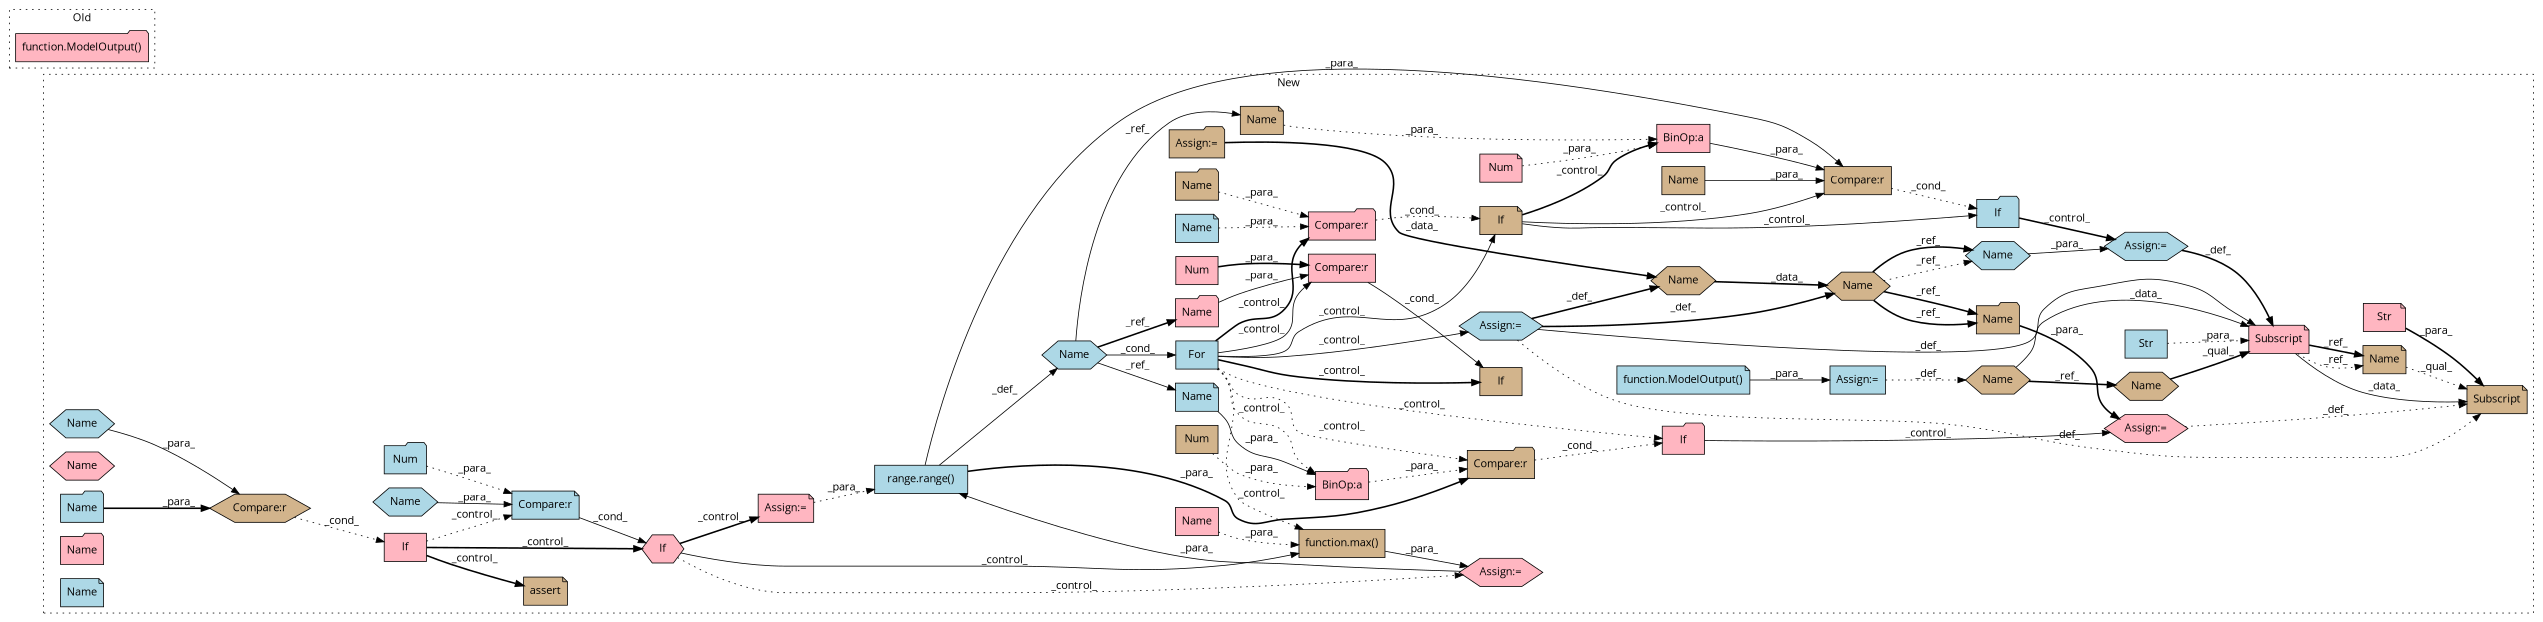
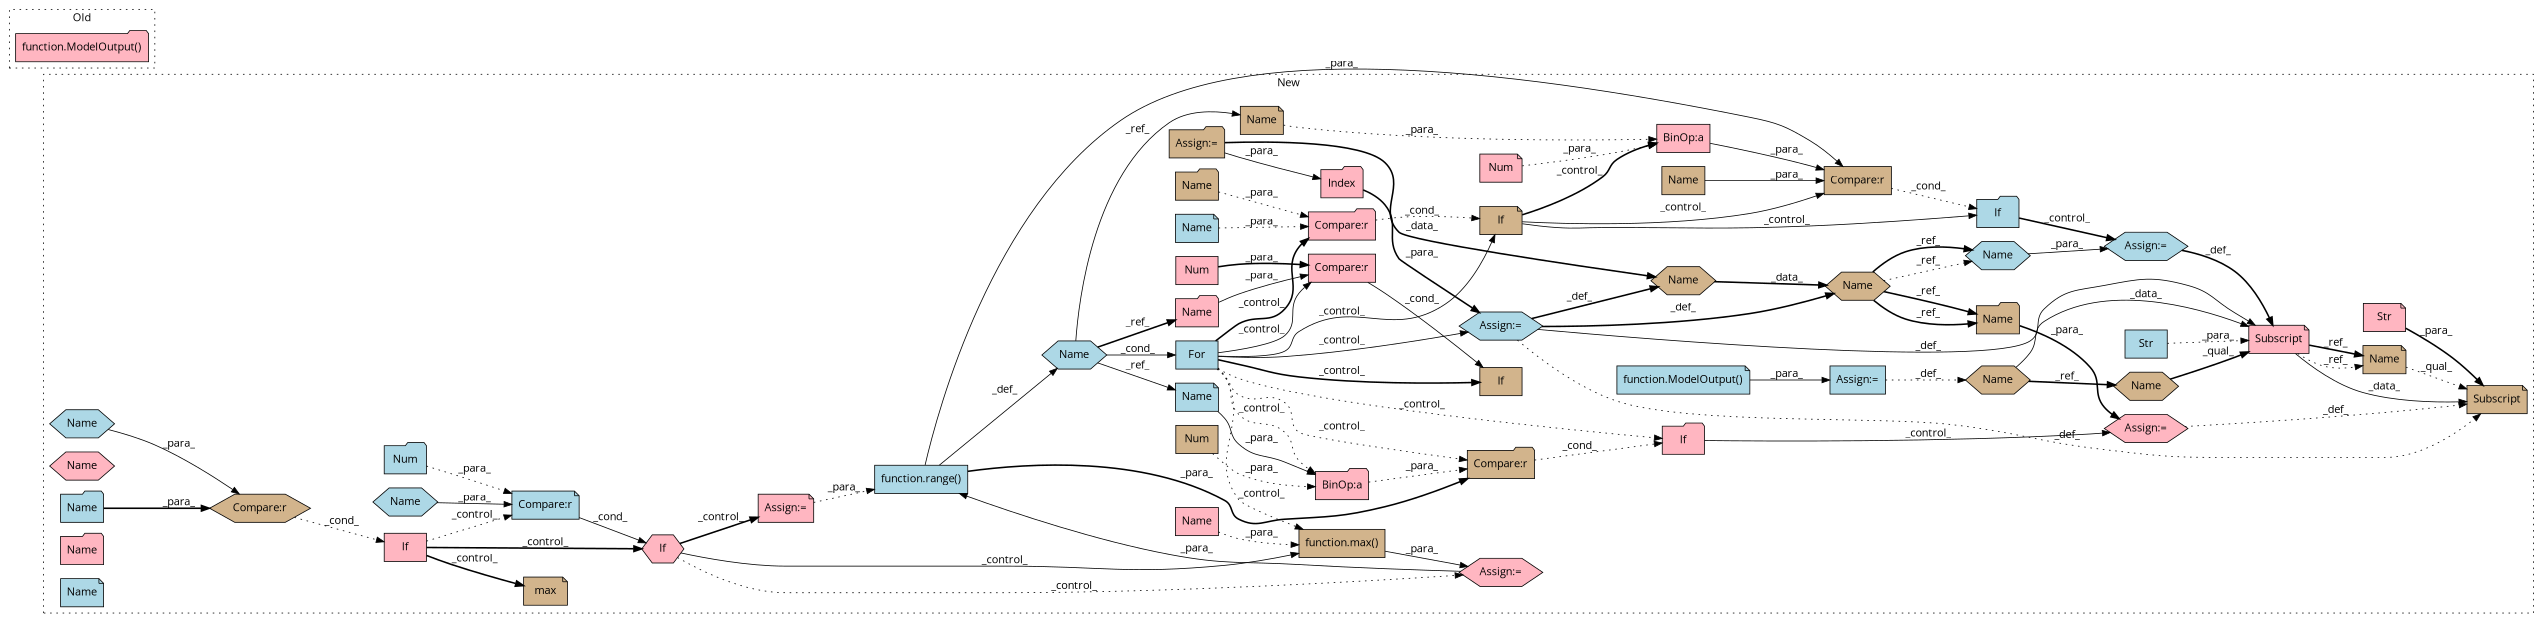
none -> (1342, 184)
(921, 479) -> (921, 479)
(546, 591) -> (546, 591)
